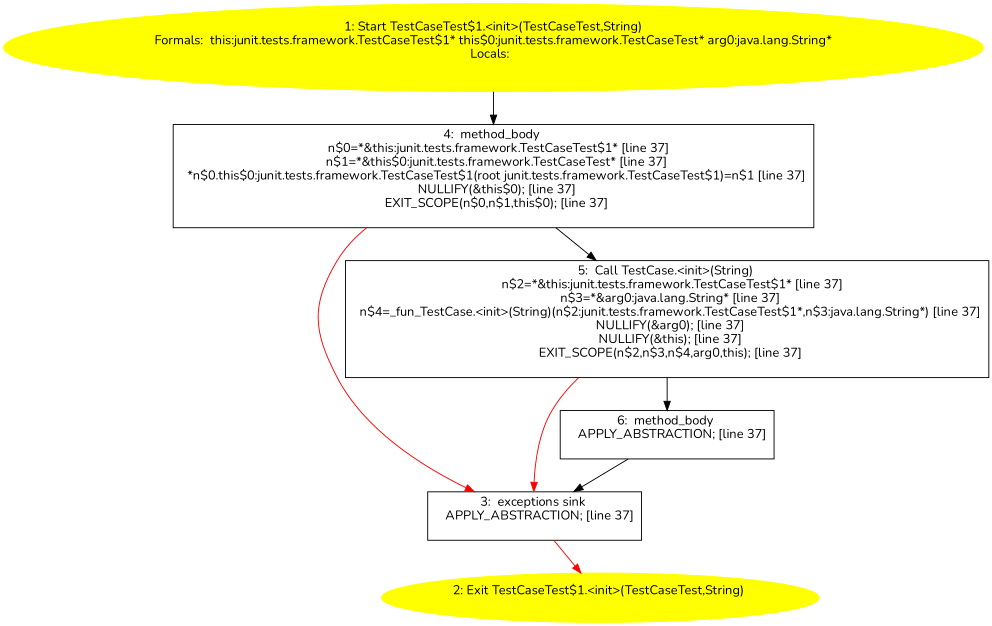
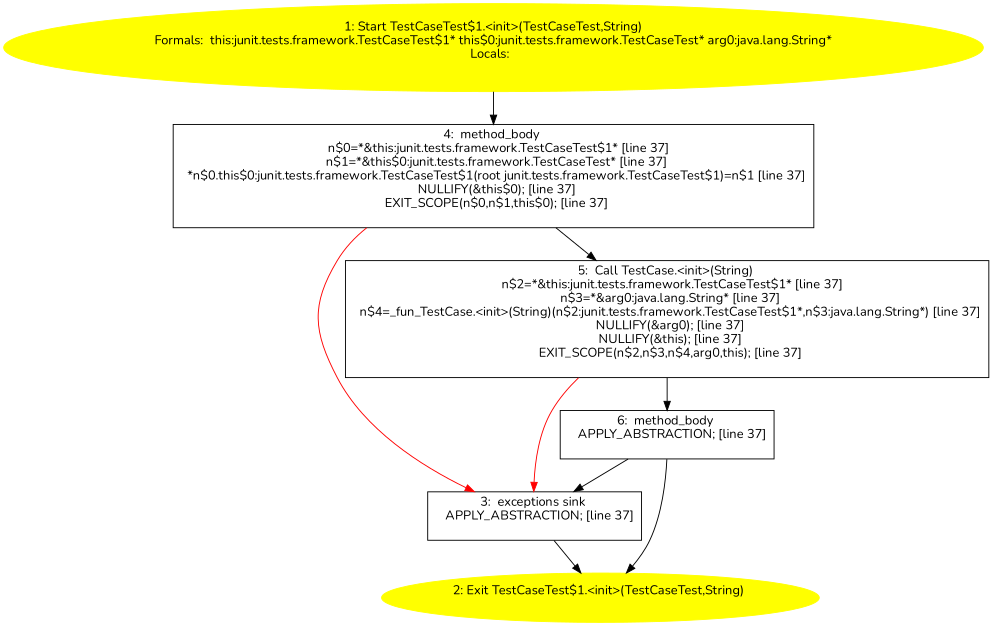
none -> (659, 516)
(564, 553) -> (564, 553)
